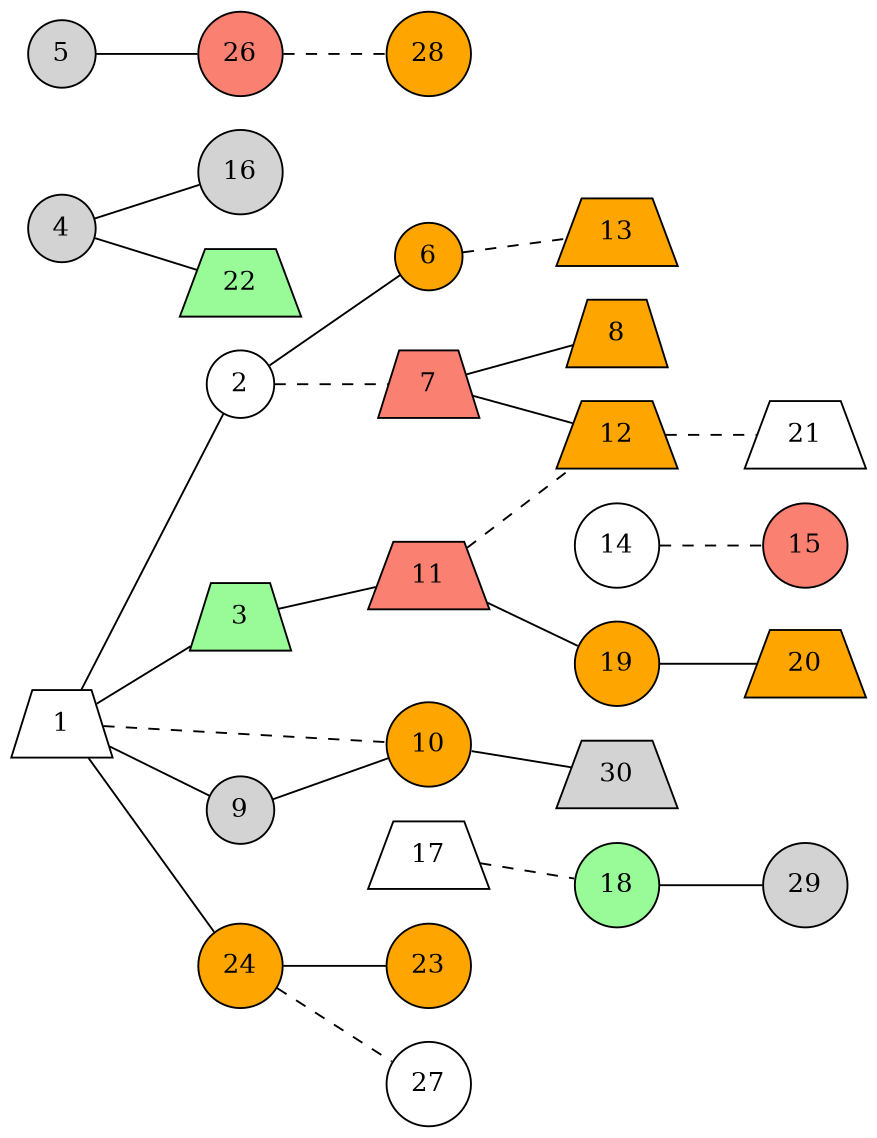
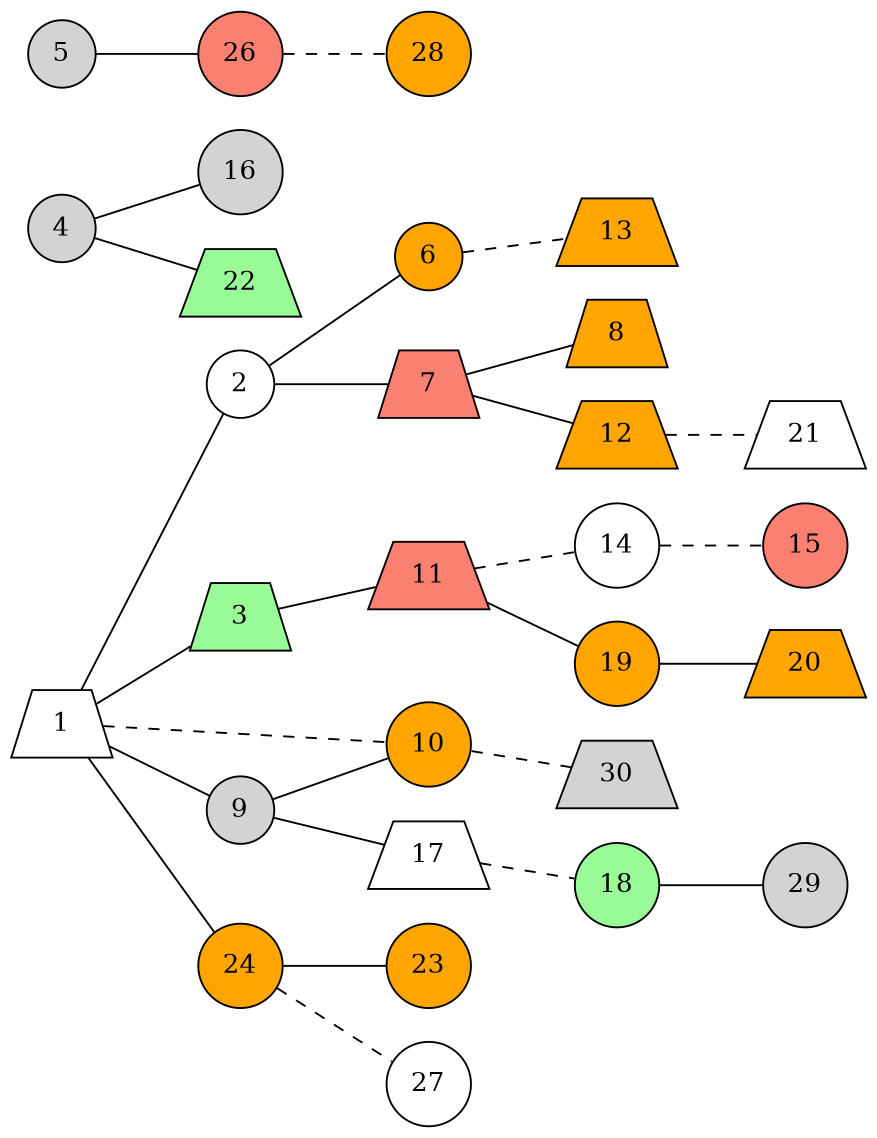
(331, 384) -> (331, 384)
(519, 508) -> (524, 560)
(521, 759) -> (521, 759)
none -> (329, 831)
